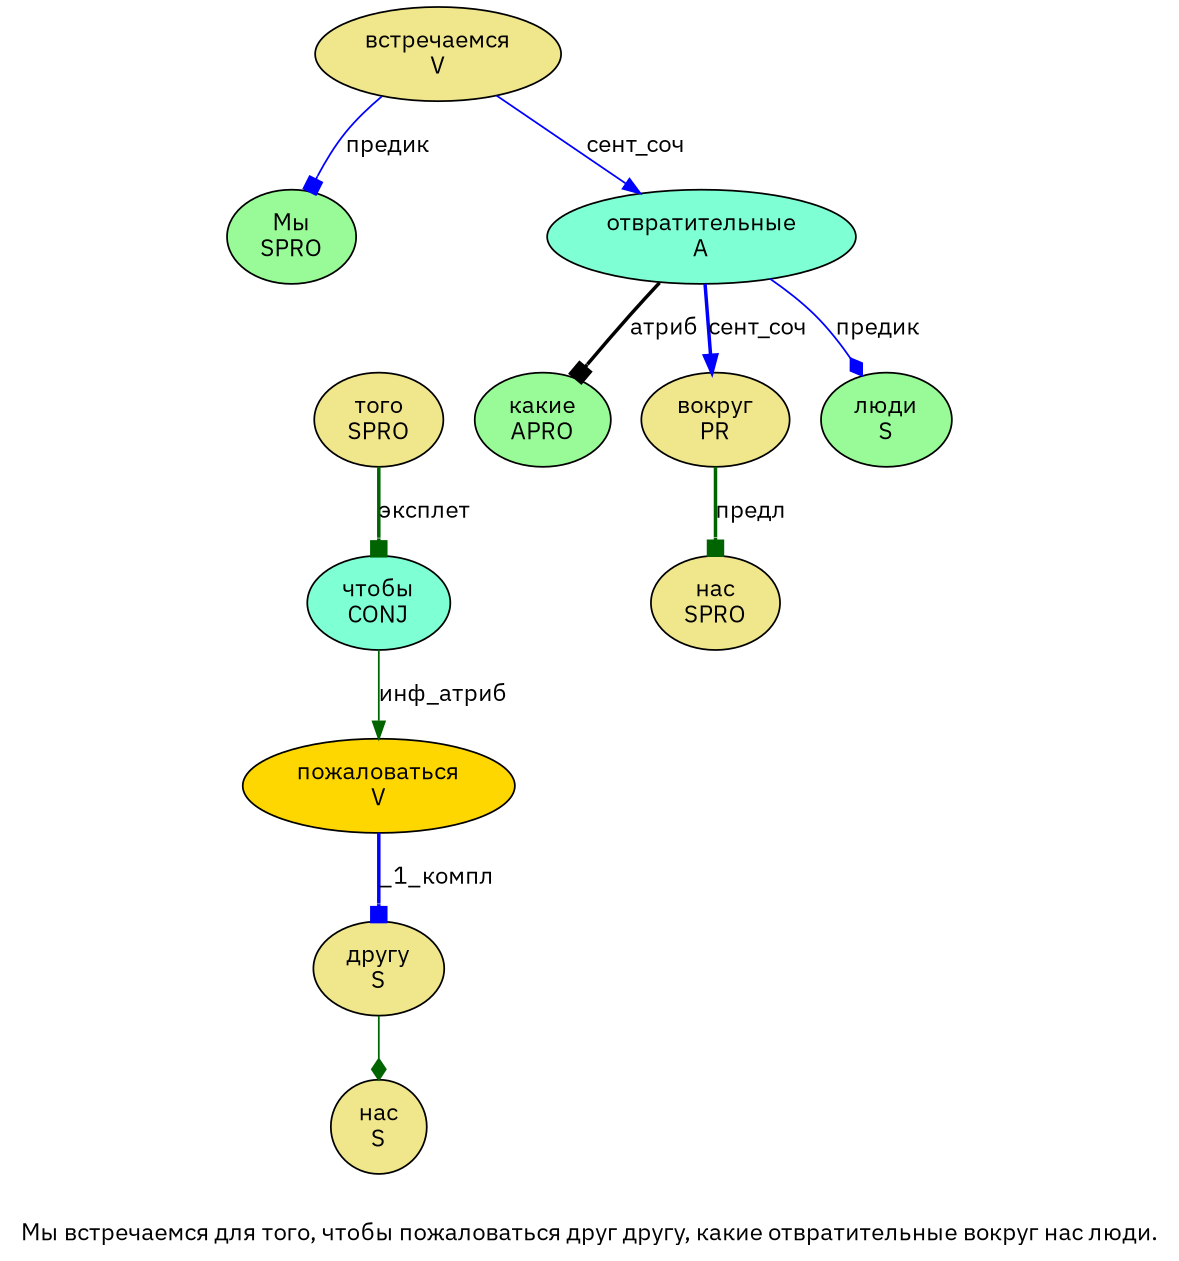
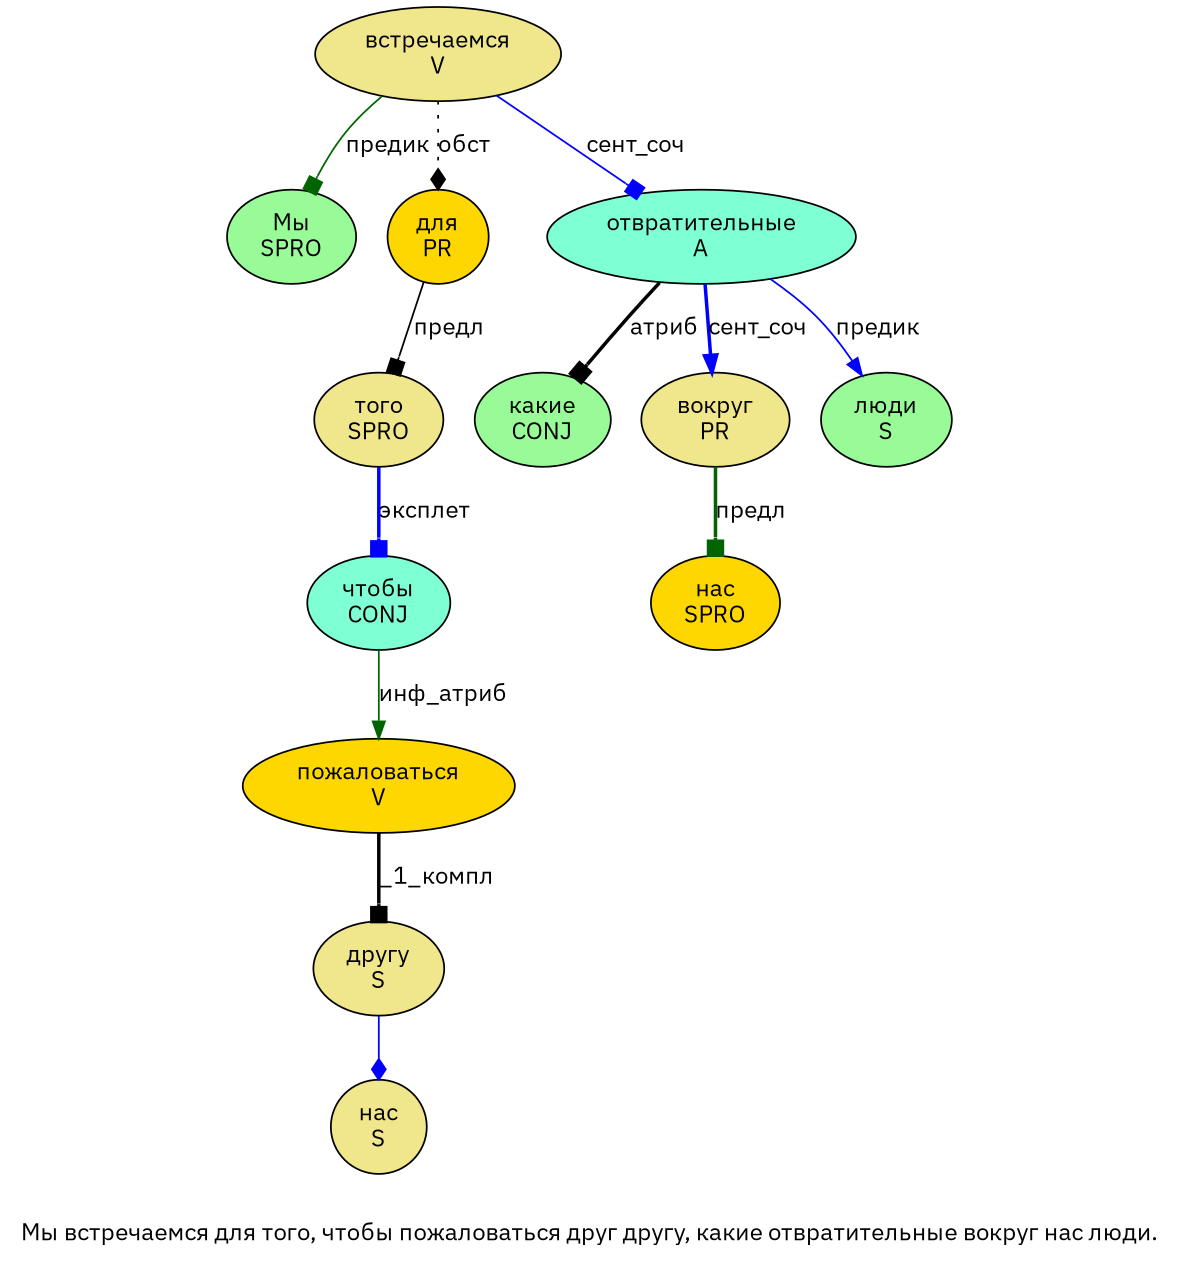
(345, 133) -> (345, 133)
(561, 140) -> (561, 140)
none -> (438, 237)
(815, 316) -> (815, 316)
(543, 420) -> (543, 420)
(379, 502) -> (379, 502)
(715, 603) -> (715, 603)
(379, 868) -> (379, 868)
(379, 1037) -> (379, 1037)
